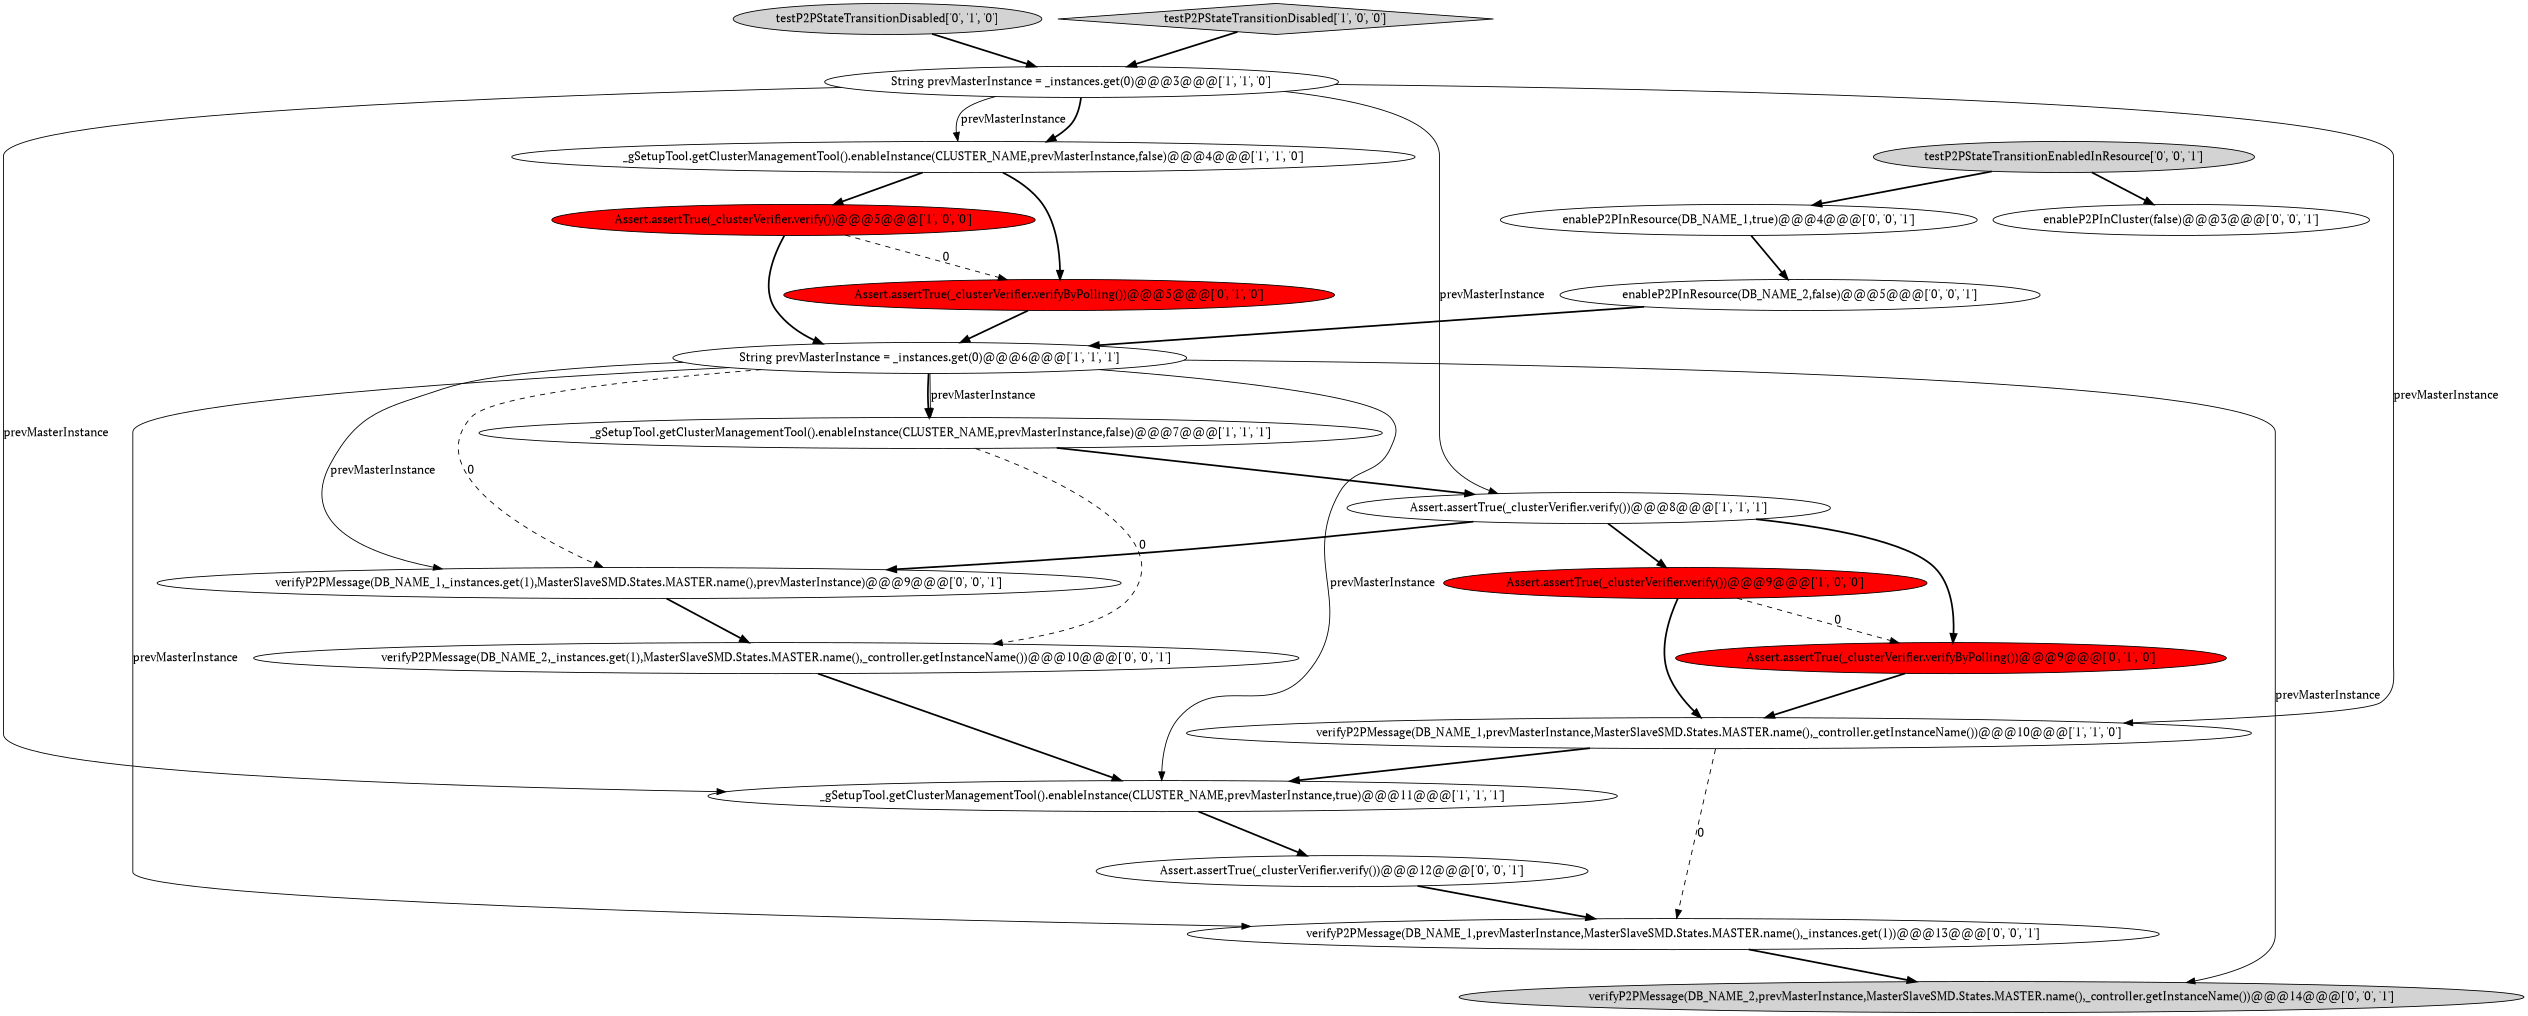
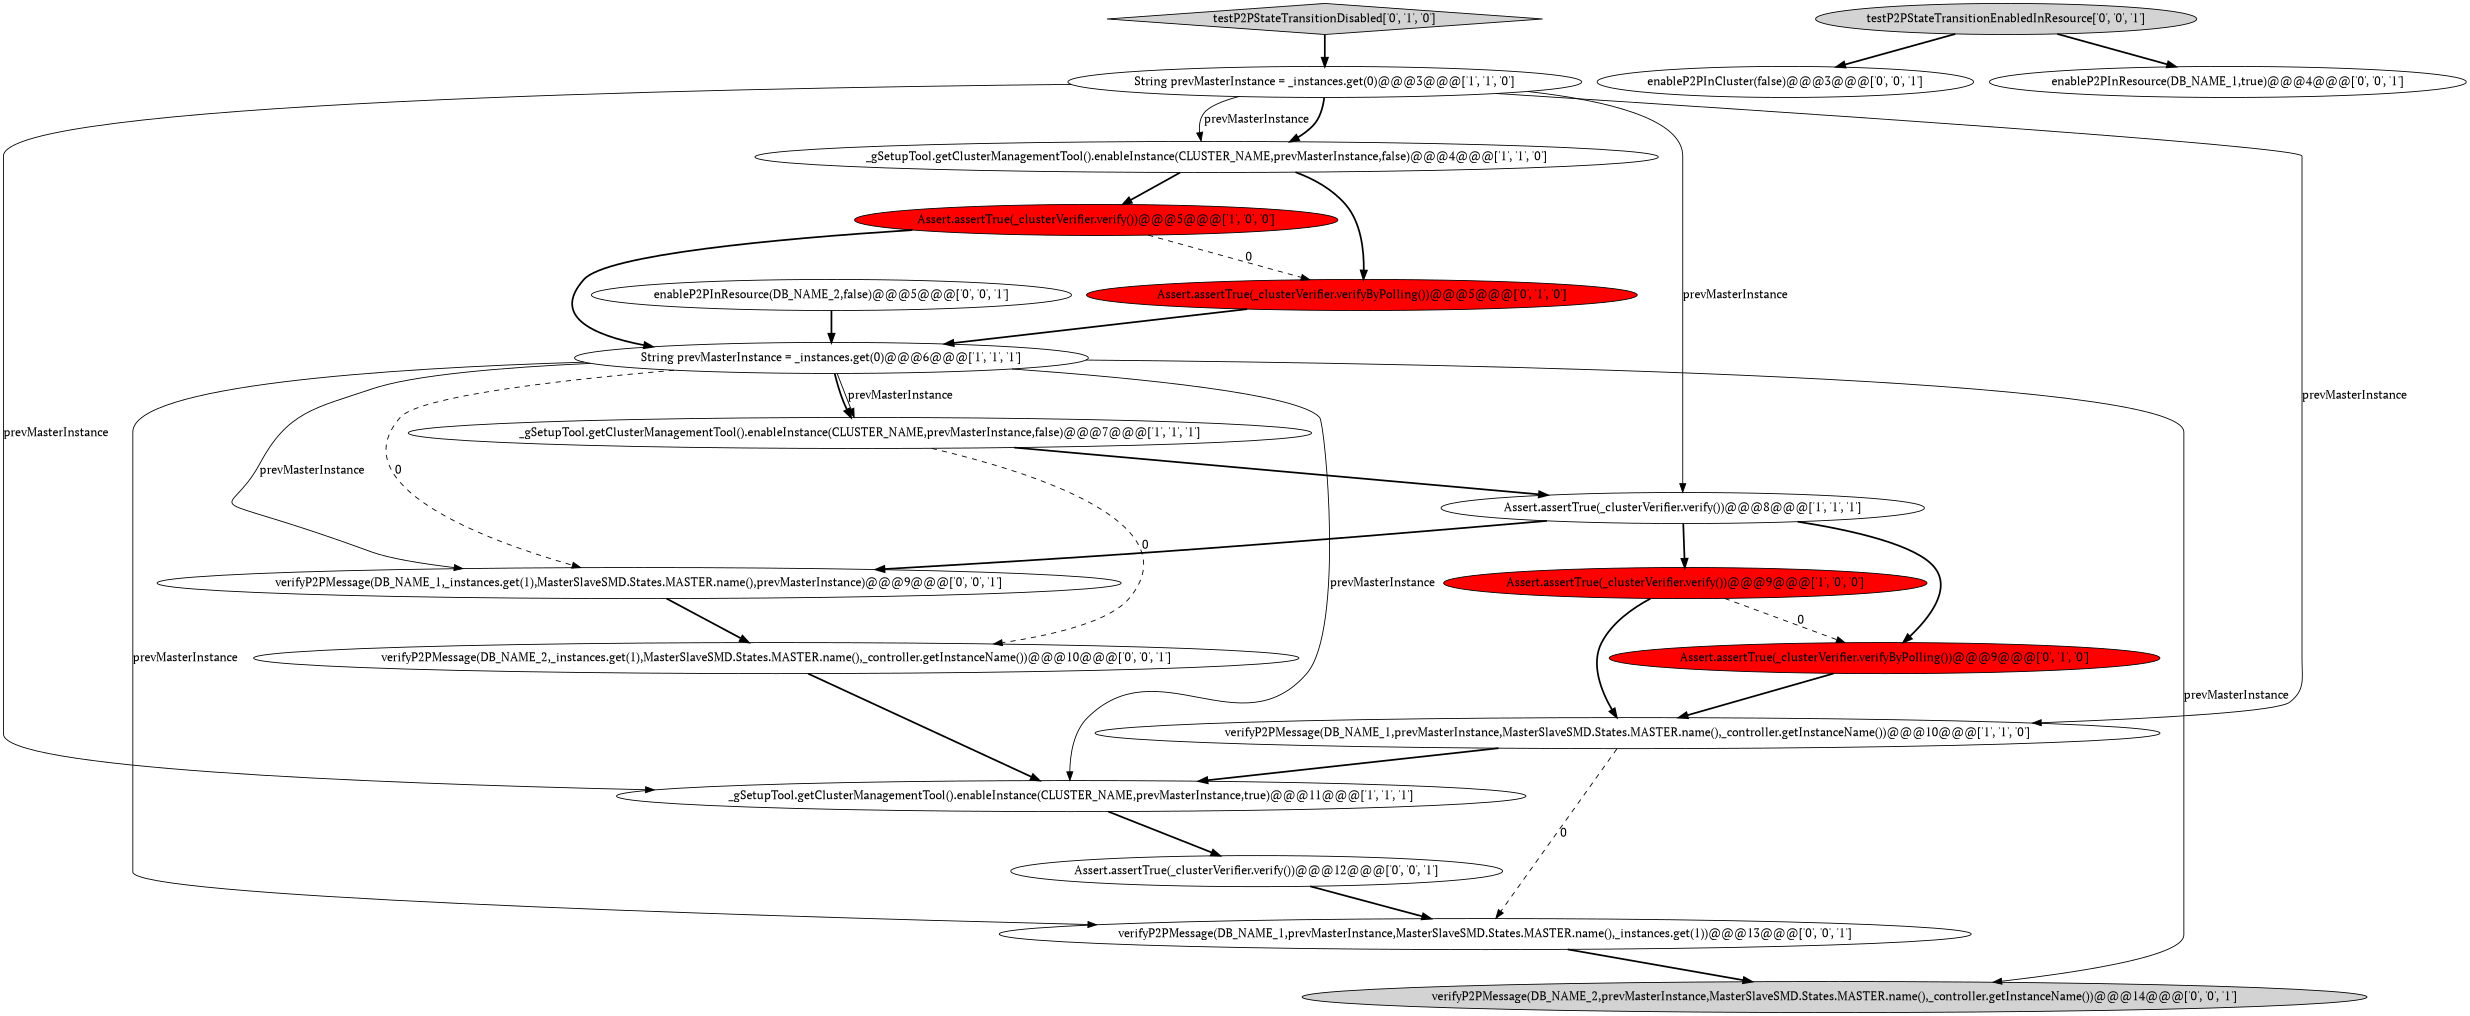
(888, 19) -> (1325, 19)
(1276, 19) -> none
(1767, 254) -> none
